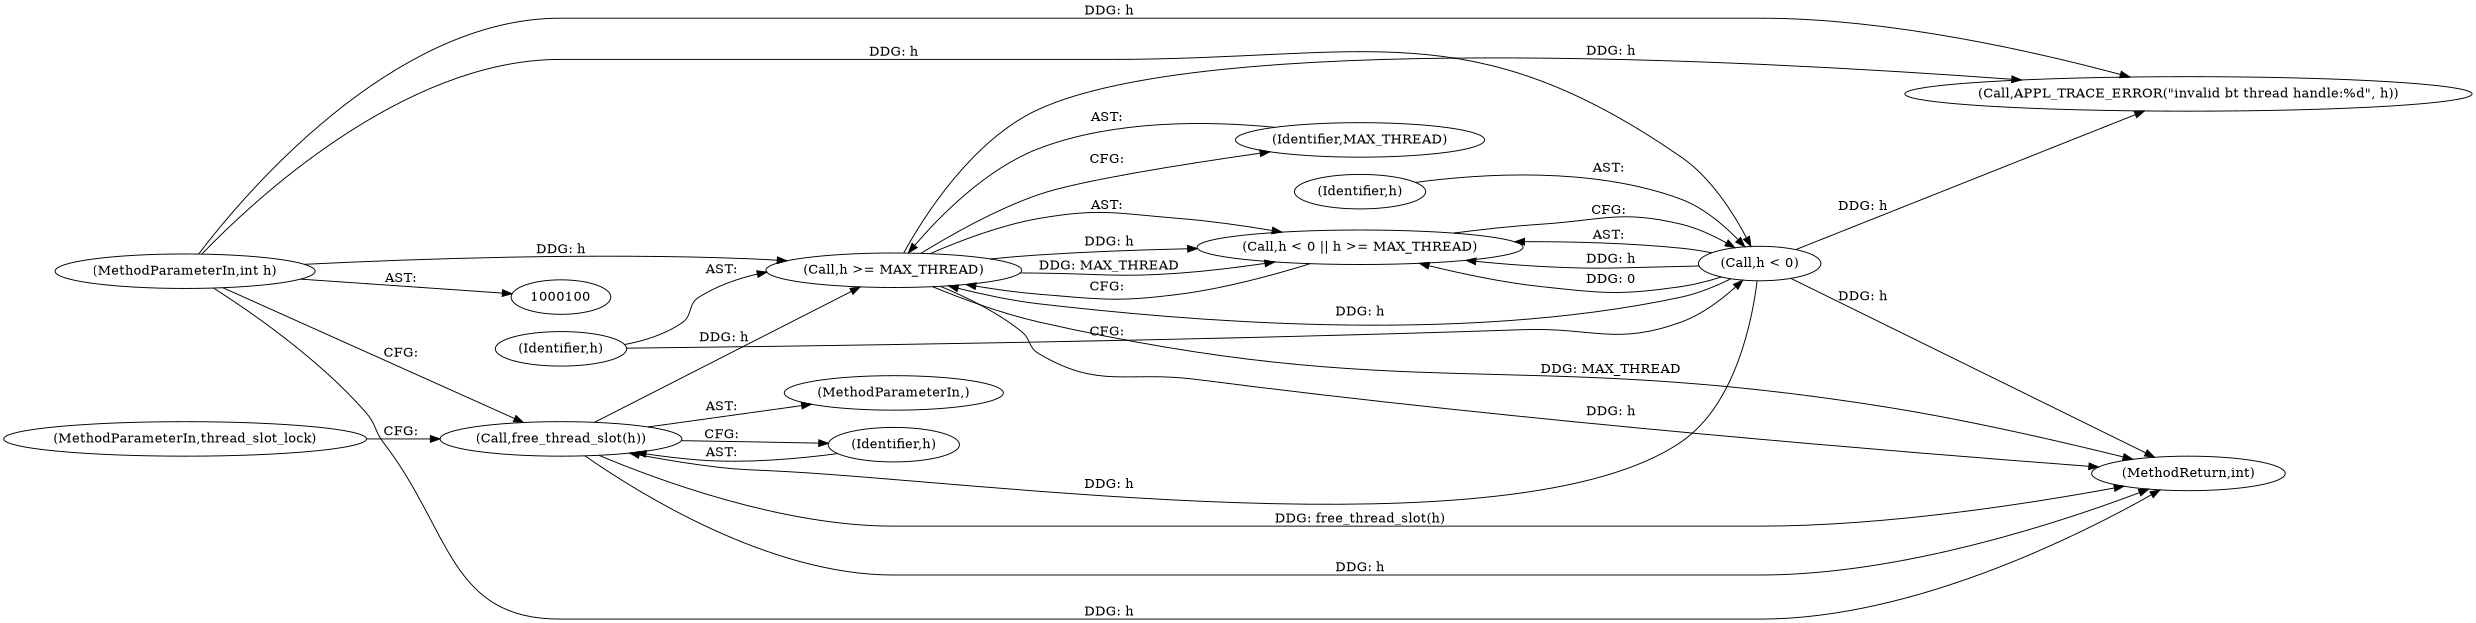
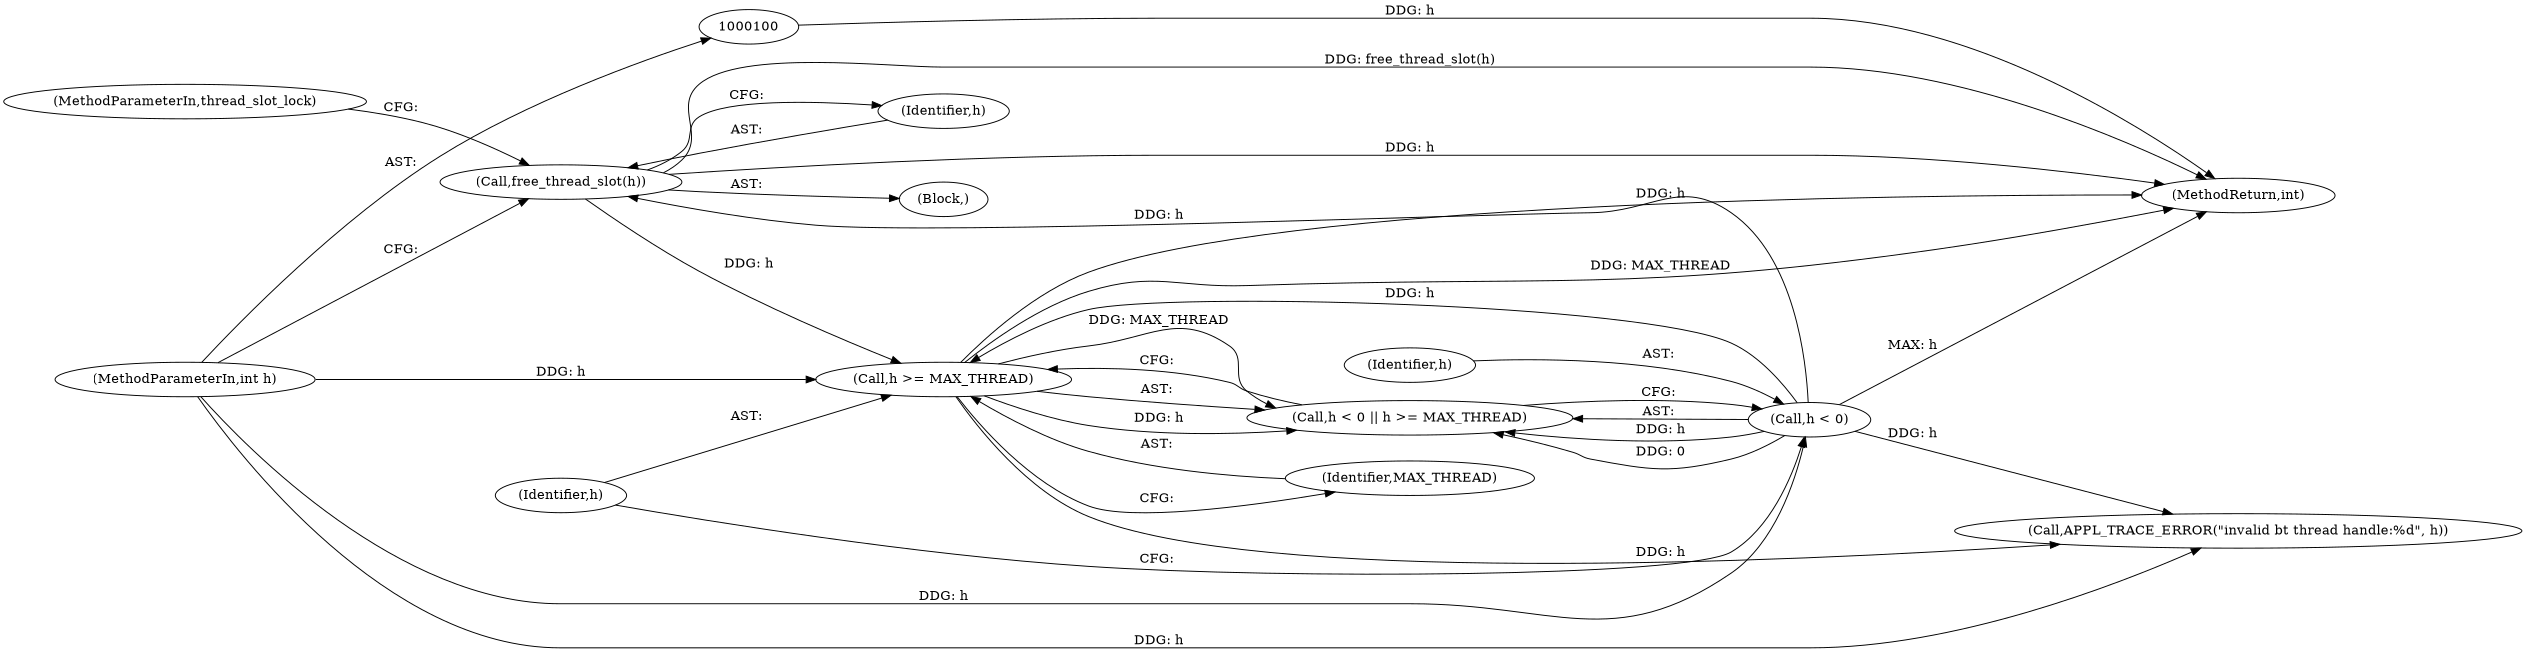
(1863, 297) -> (1913, 345)
(894, 393) -> (944, 199)
(1119, 619) -> (1520, 18)
